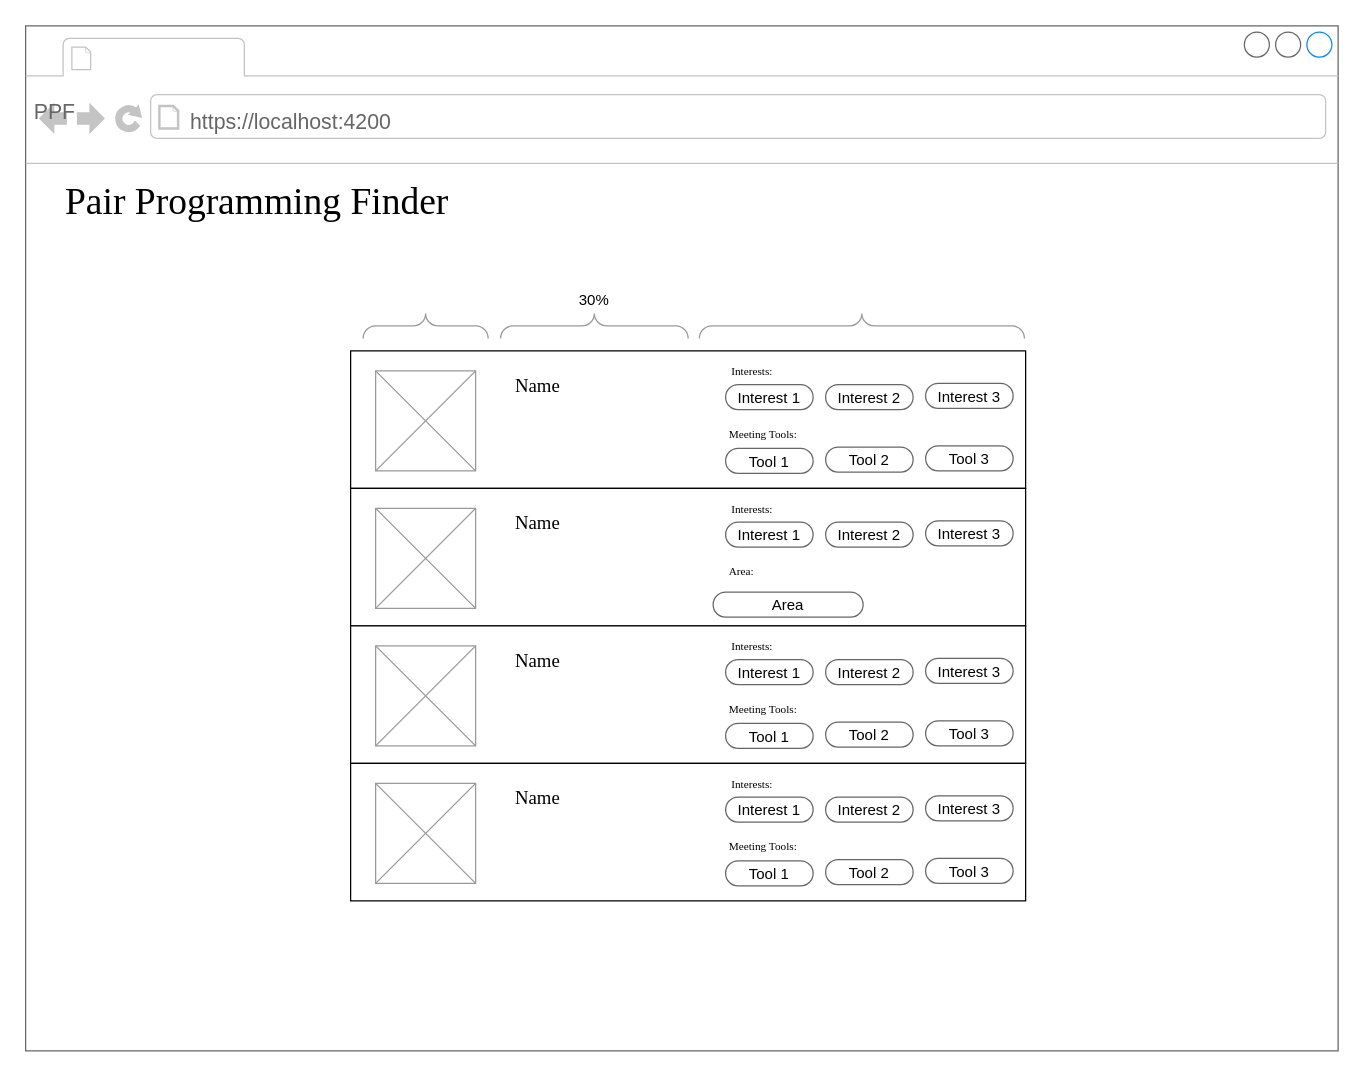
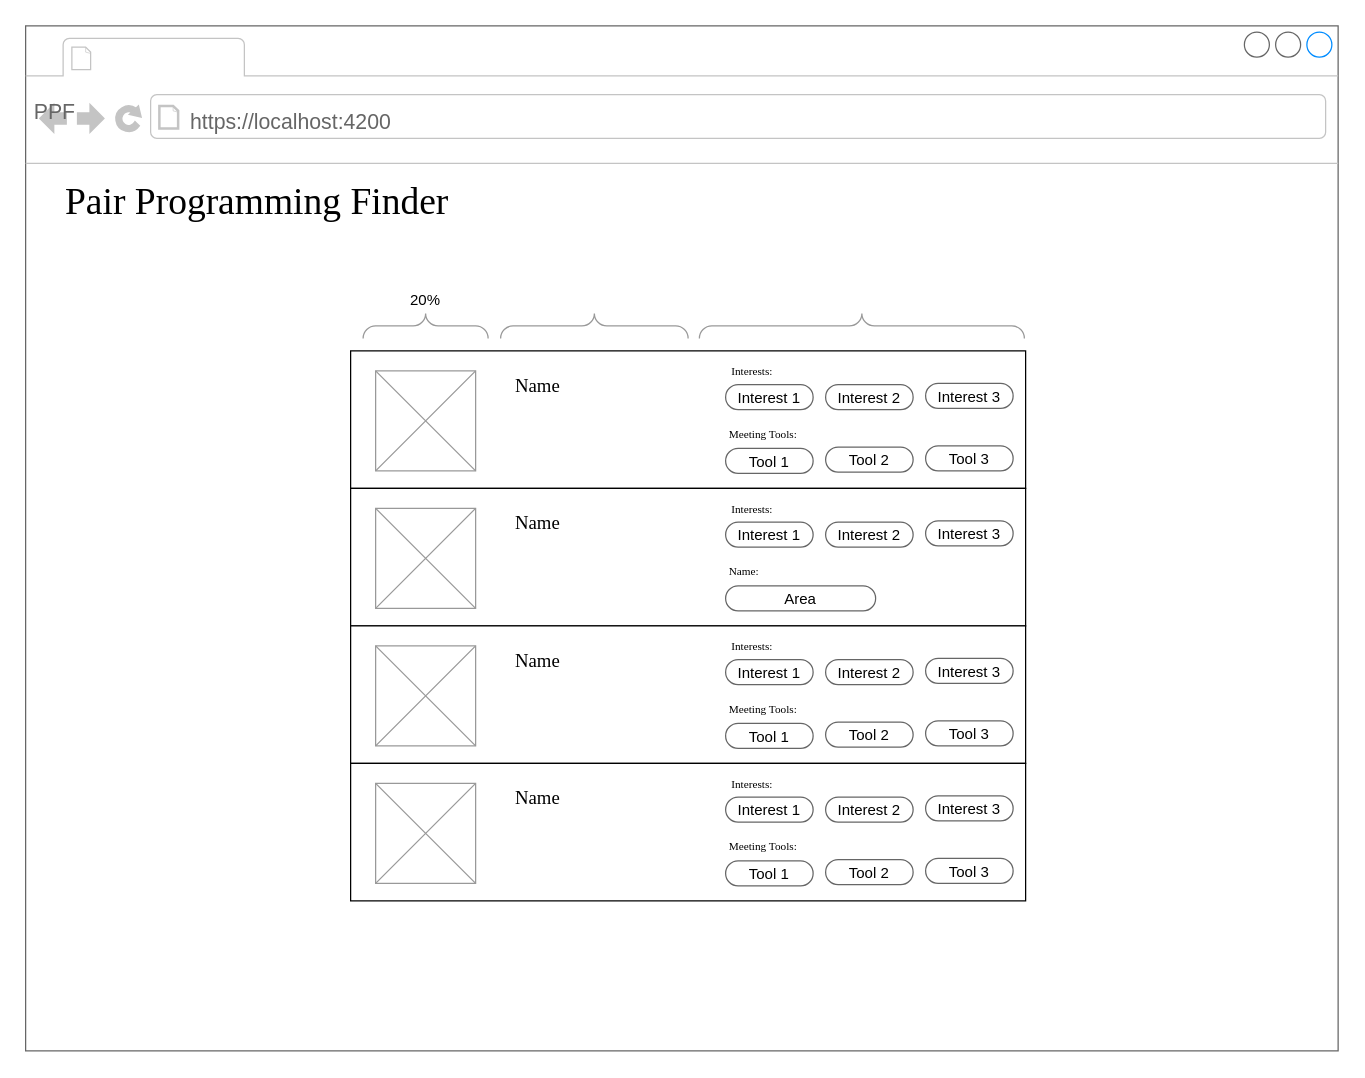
none -> (426, 301)
(594, 301) -> none
(753, 568) -> (753, 568)
(788, 604) -> (801, 598)
